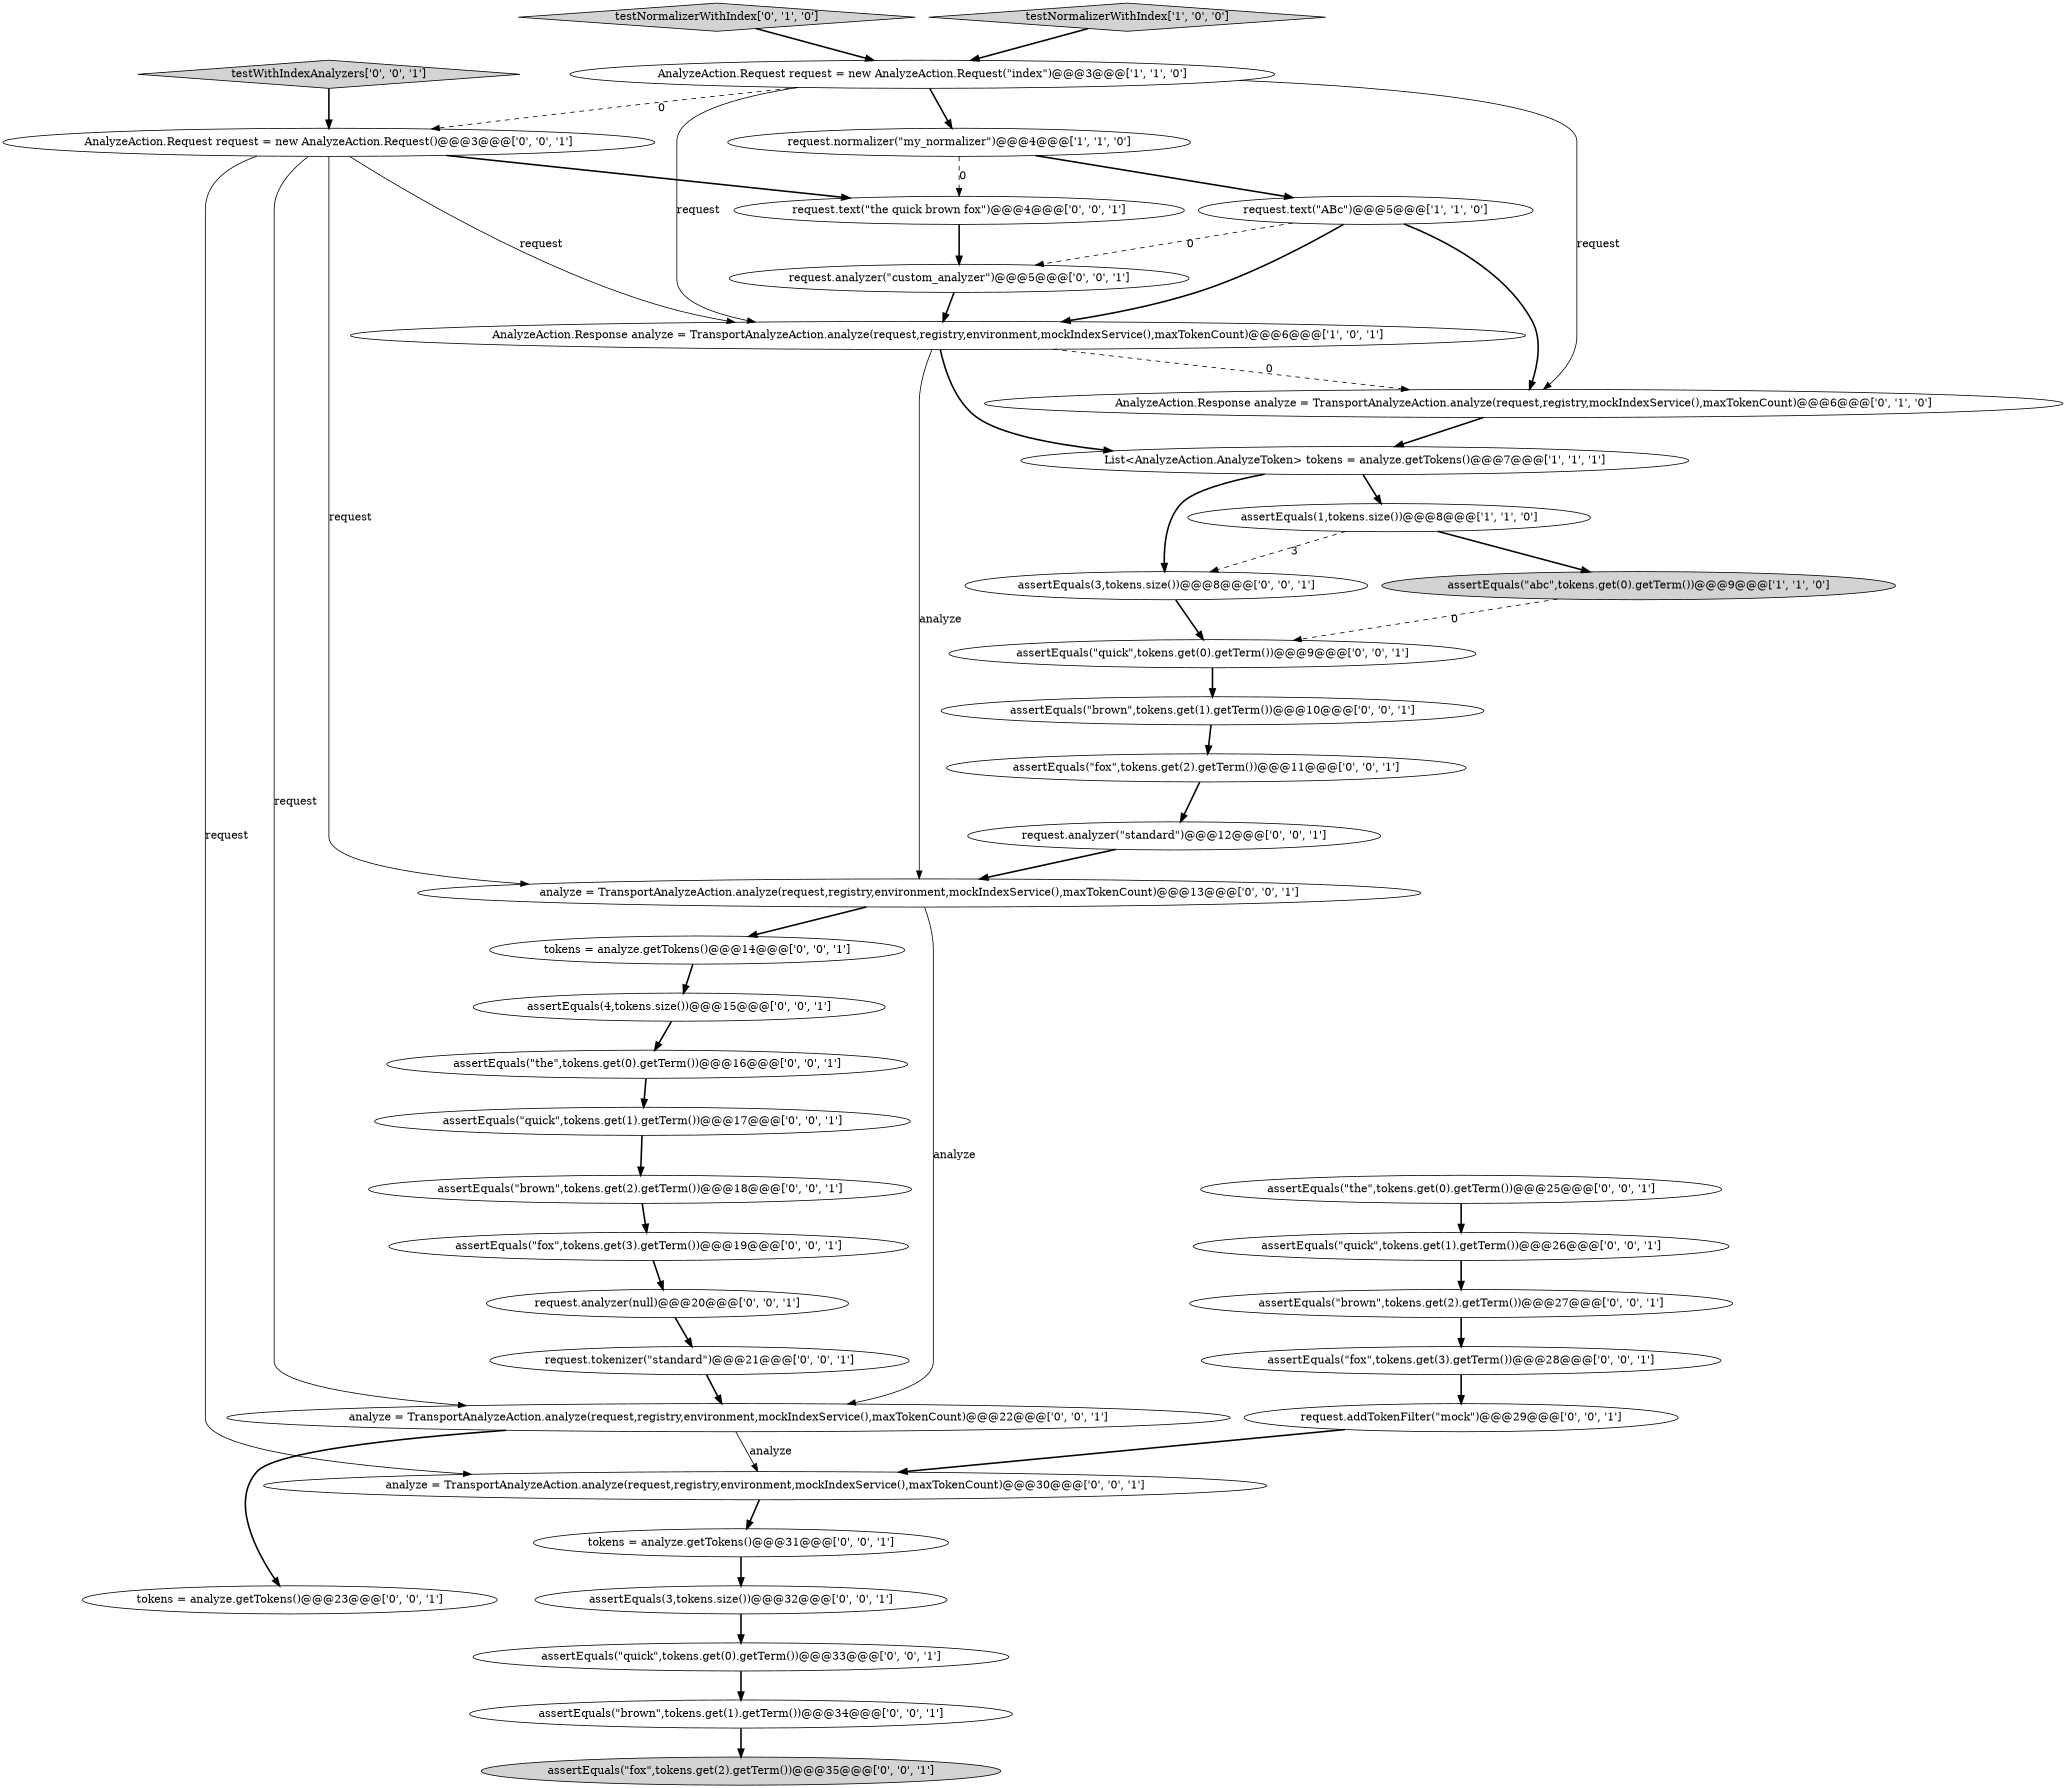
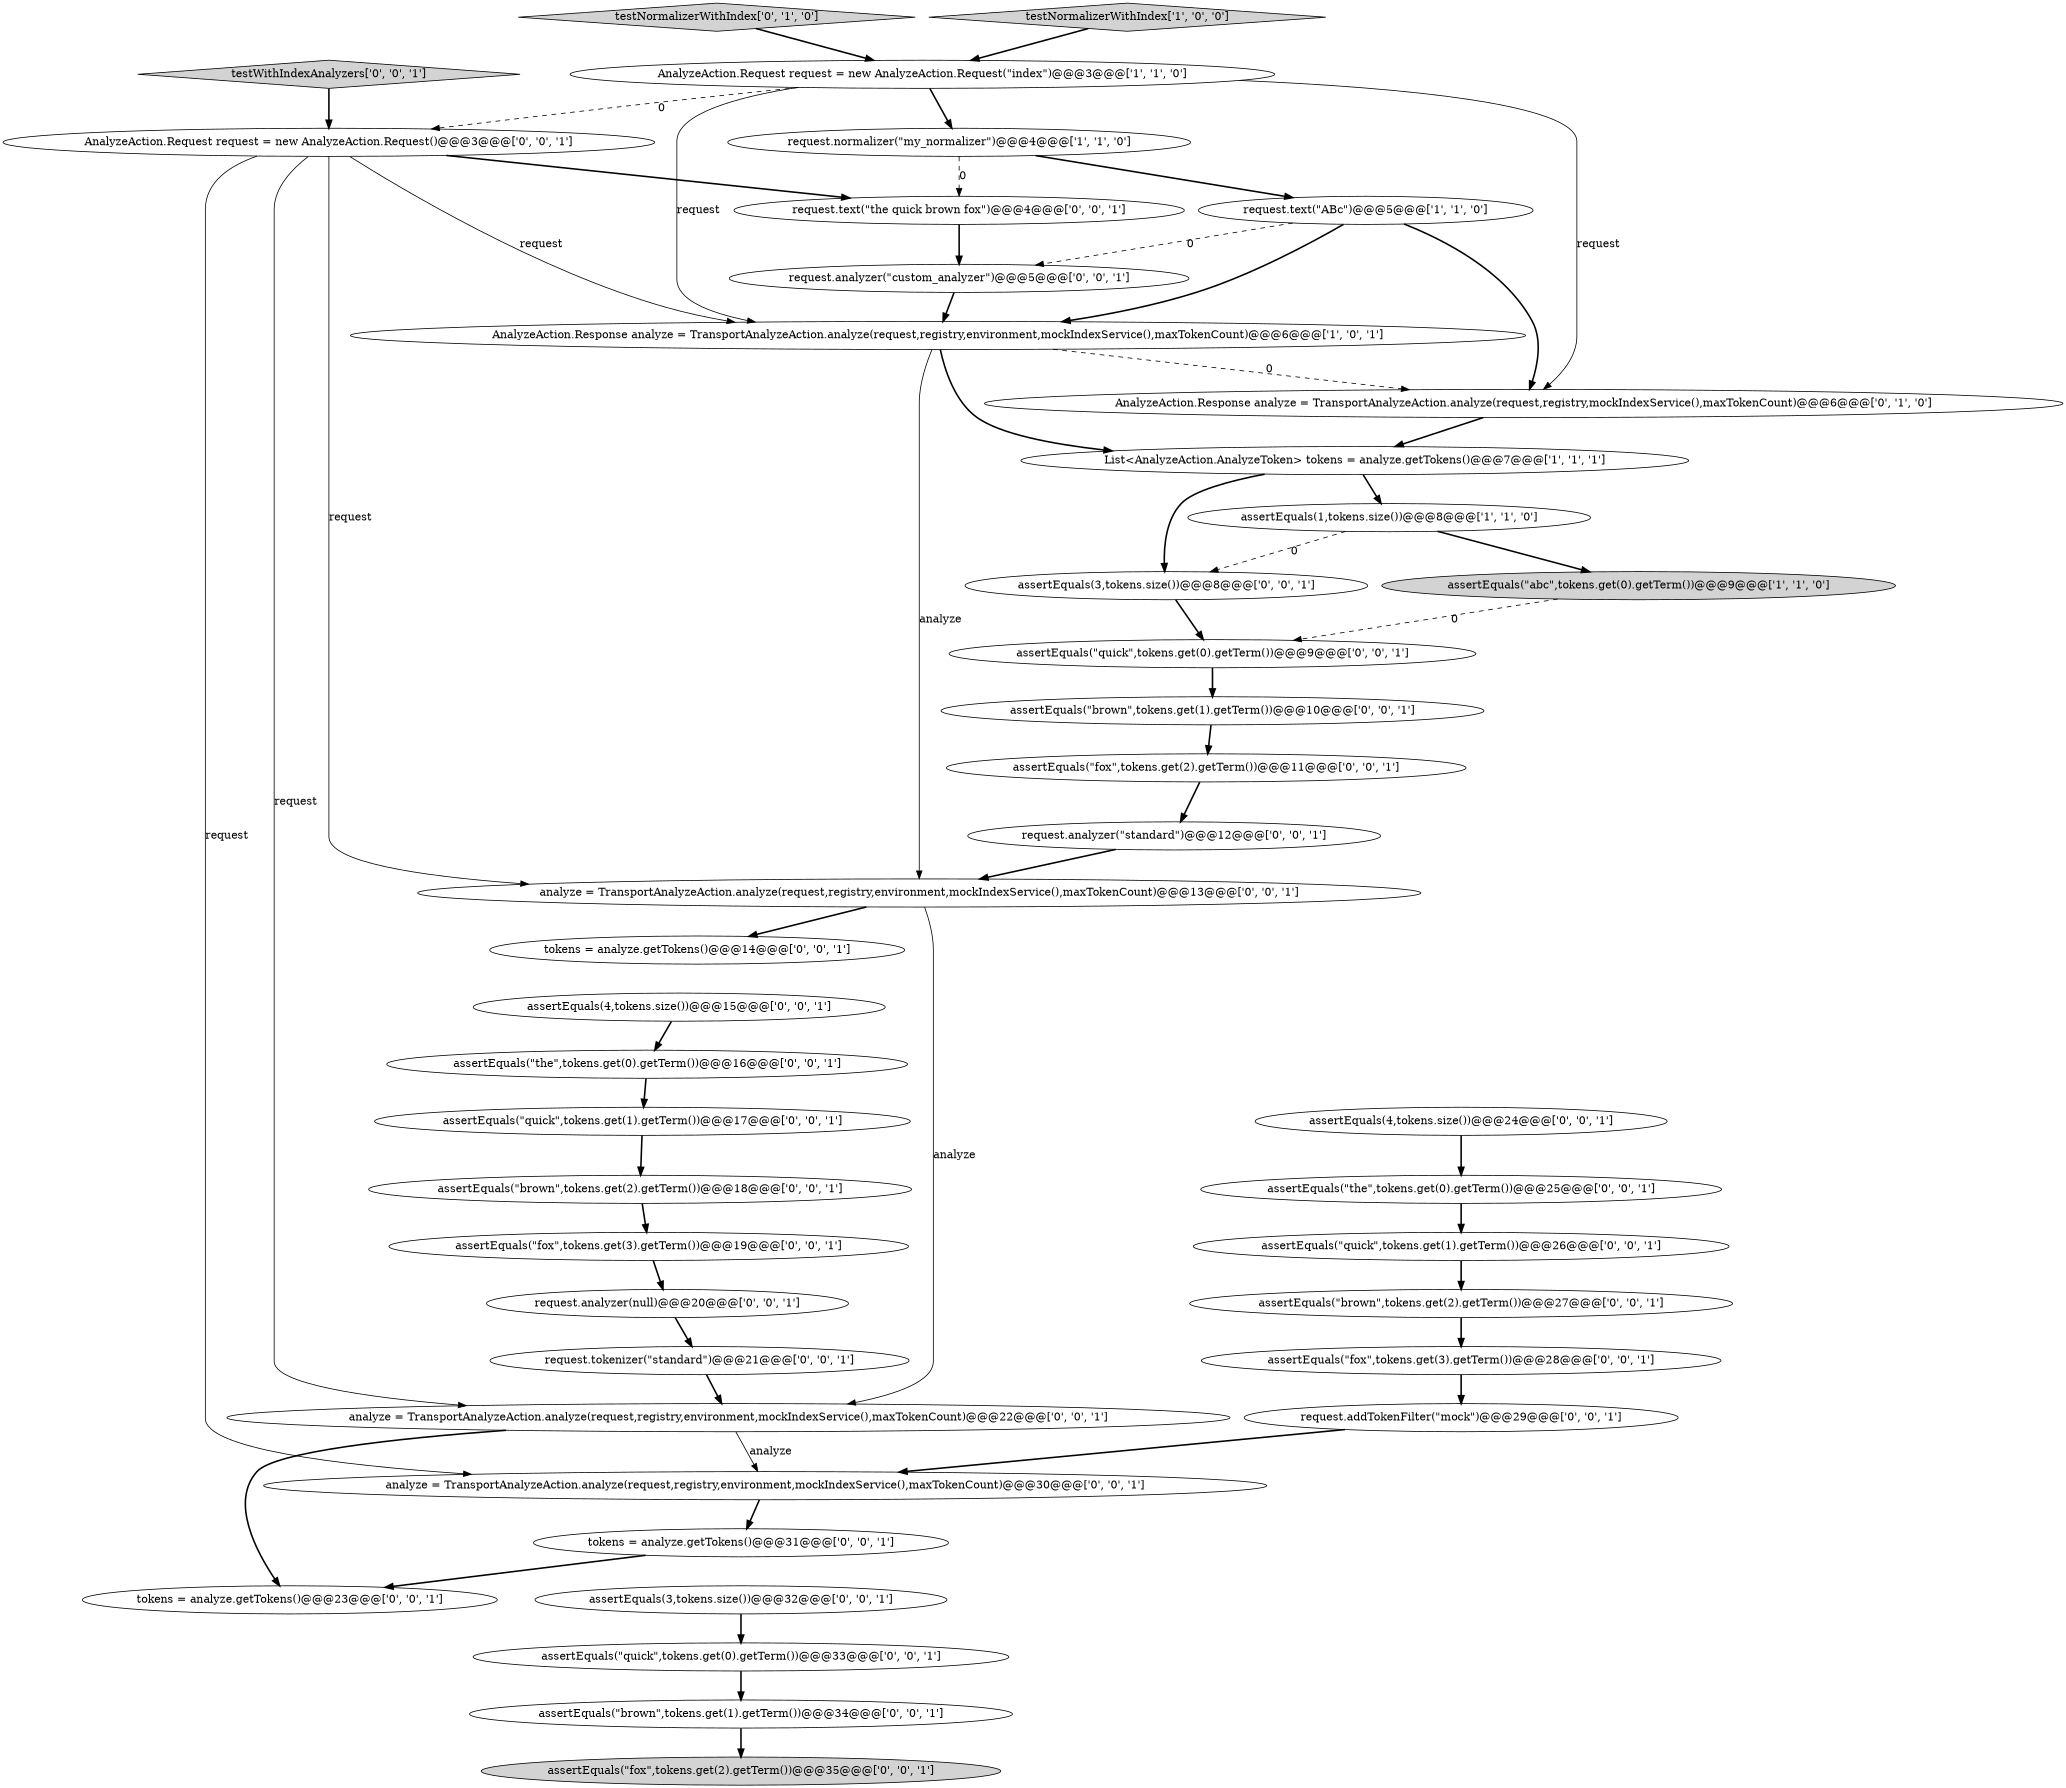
(1295, 552) -> (1295, 552)
(689, 975) -> none
none -> (1461, 1121)
(741, 1567) -> (519, 1571)
